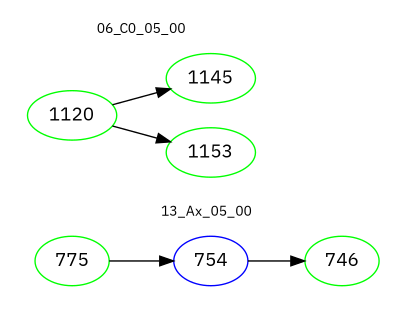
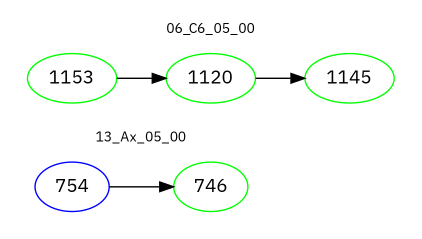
(141, 30) -> (211, 30)
(135, 132) -> (134, 78)
(72, 261) -> none
